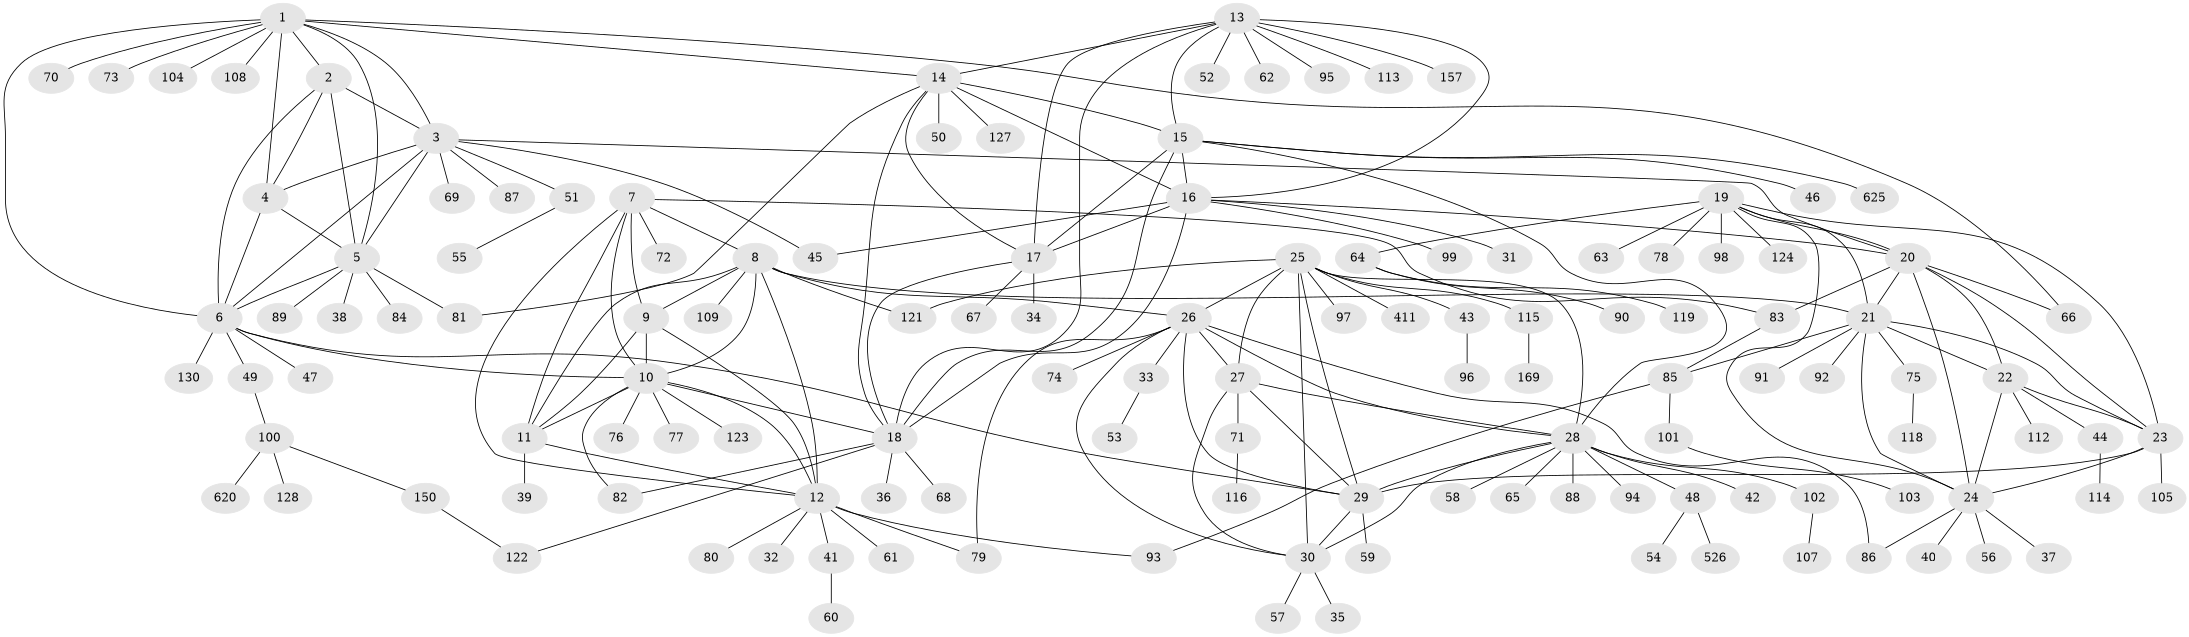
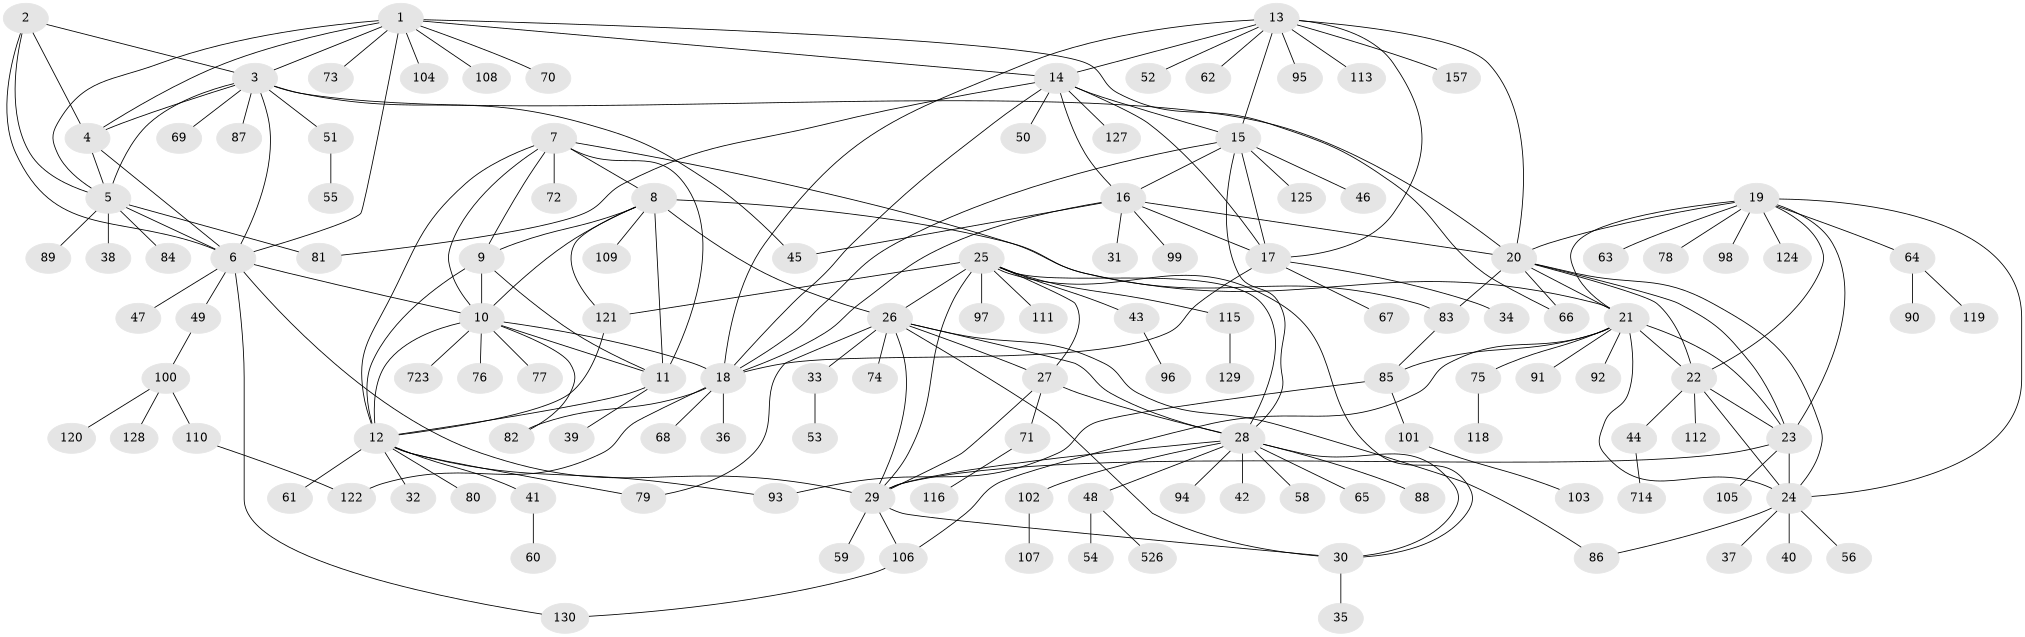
(306, 48) -> none
(1480, 97) -> (1485, 61)
(1875, 198) -> (1302, 198)
none -> (1804, 297)
(1406, 318) -> (1043, 318)
(800, 375) -> (544, 406)
(1529, 378) -> (1230, 378)
(738, 438) -> (418, 378)
(1196, 496) -> none
(225, 498) -> (72, 438)
(425, 498) -> (197, 438)
(2100, 498) -> (1642, 498)
none -> (903, 558)
(1278, 618) -> none
